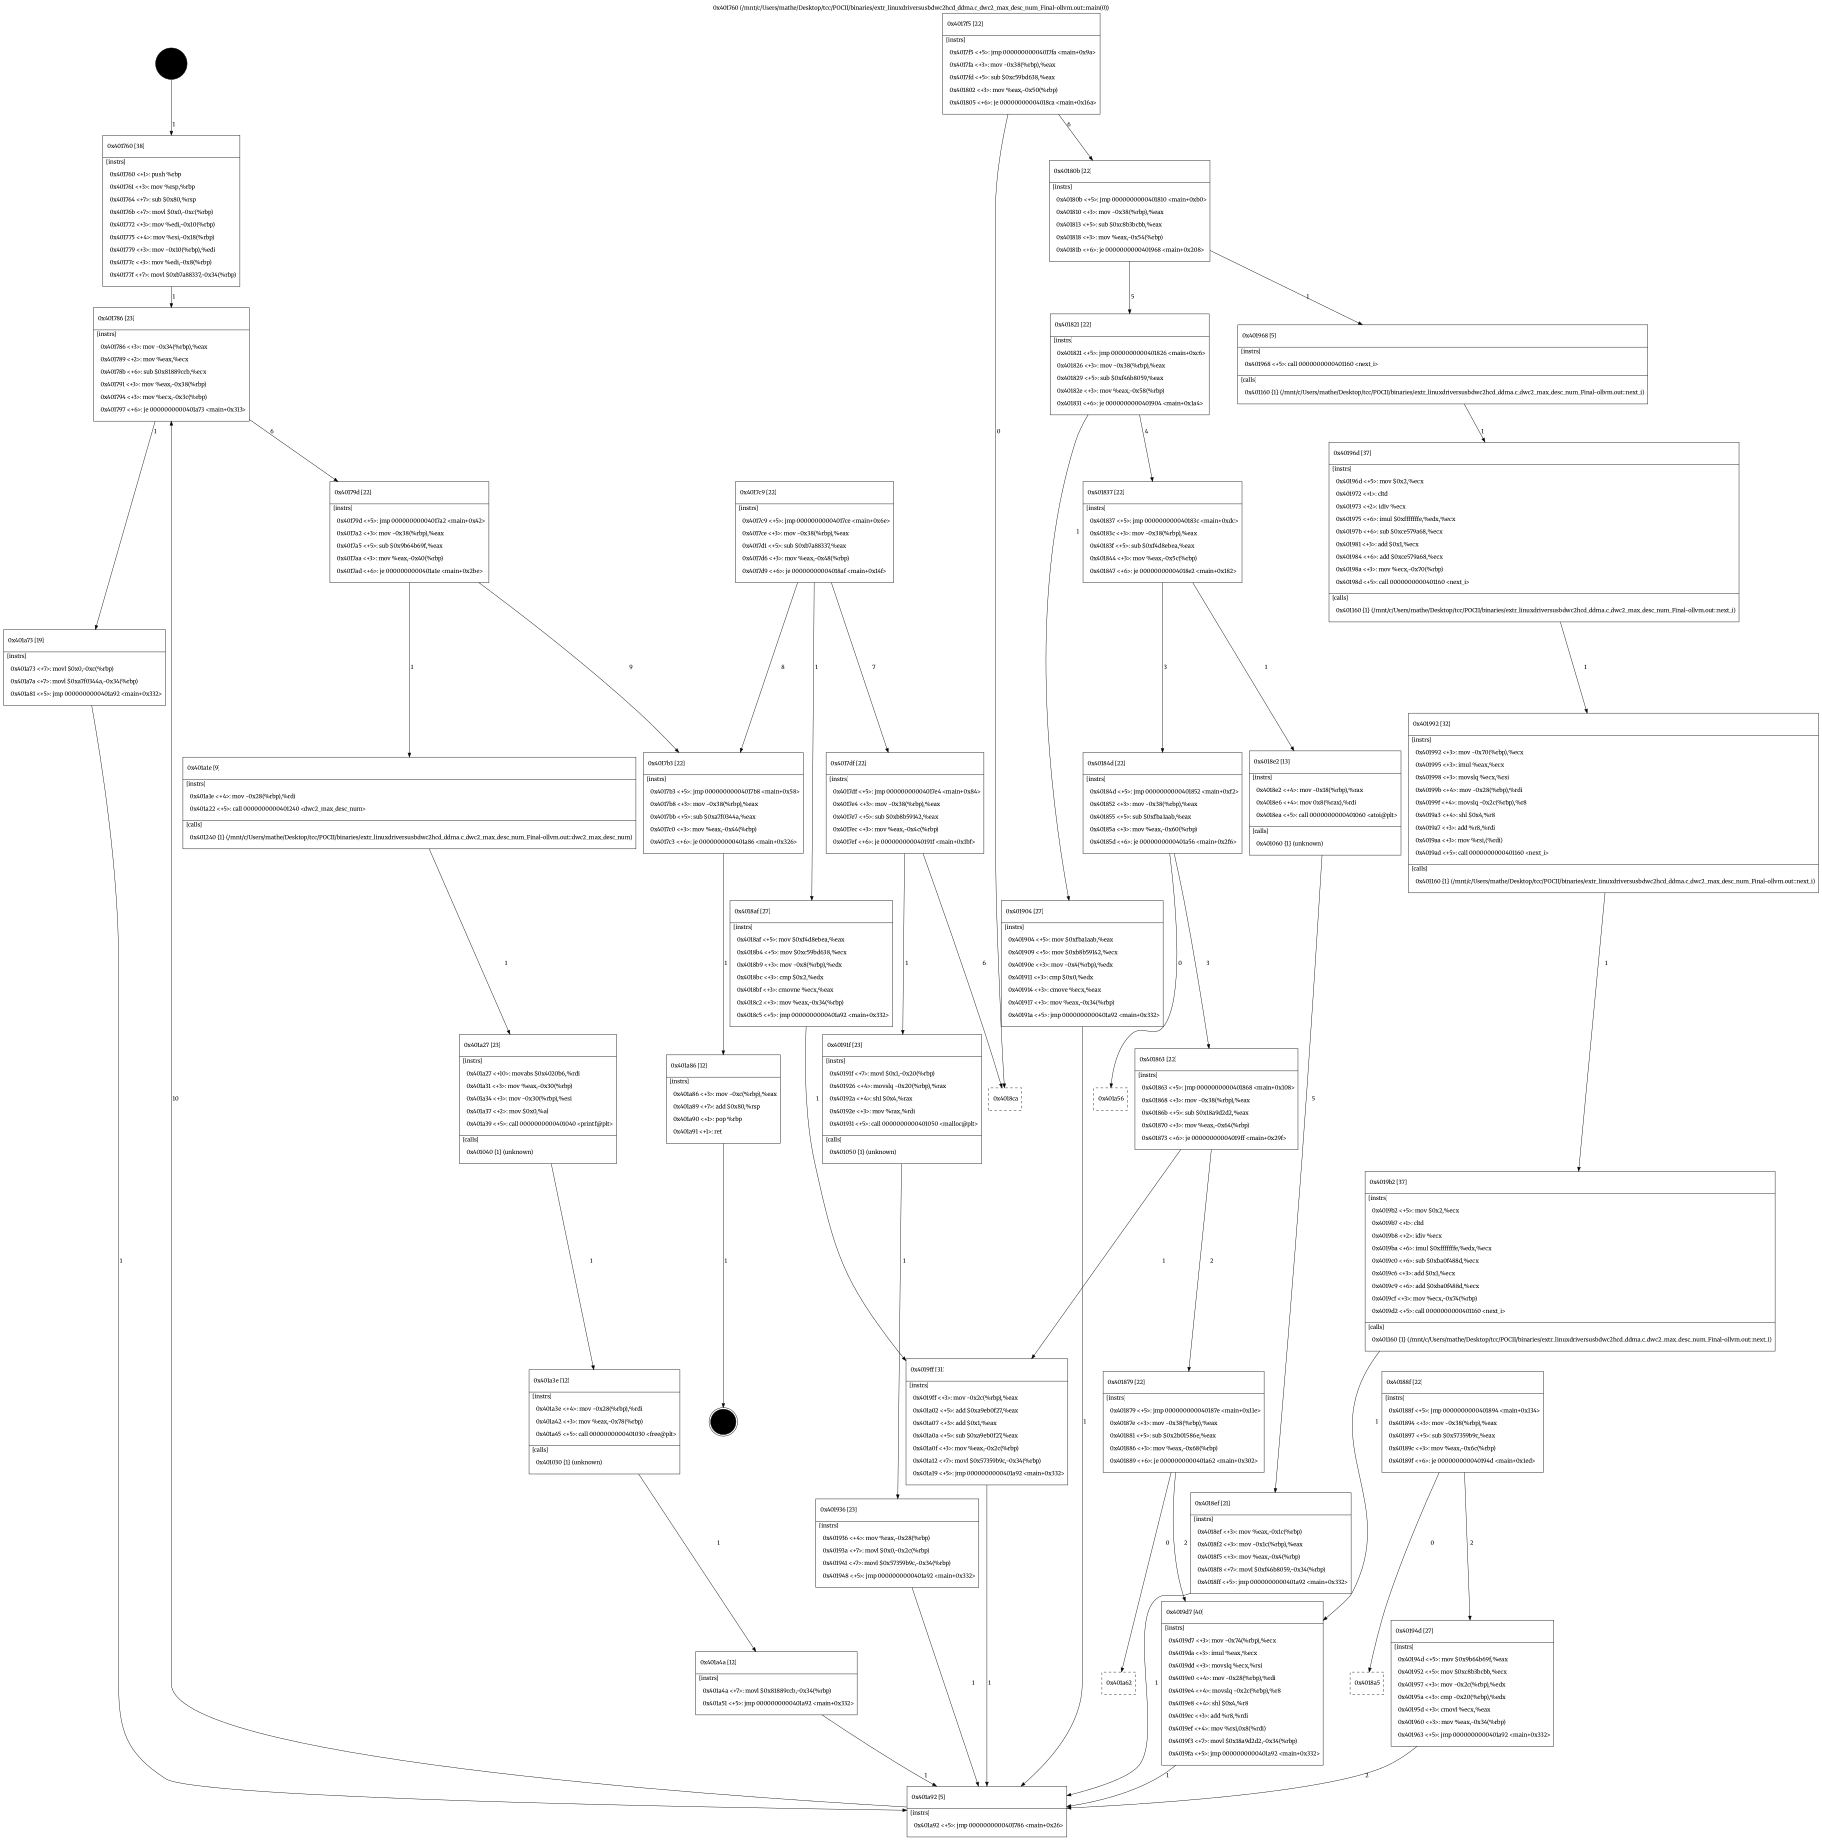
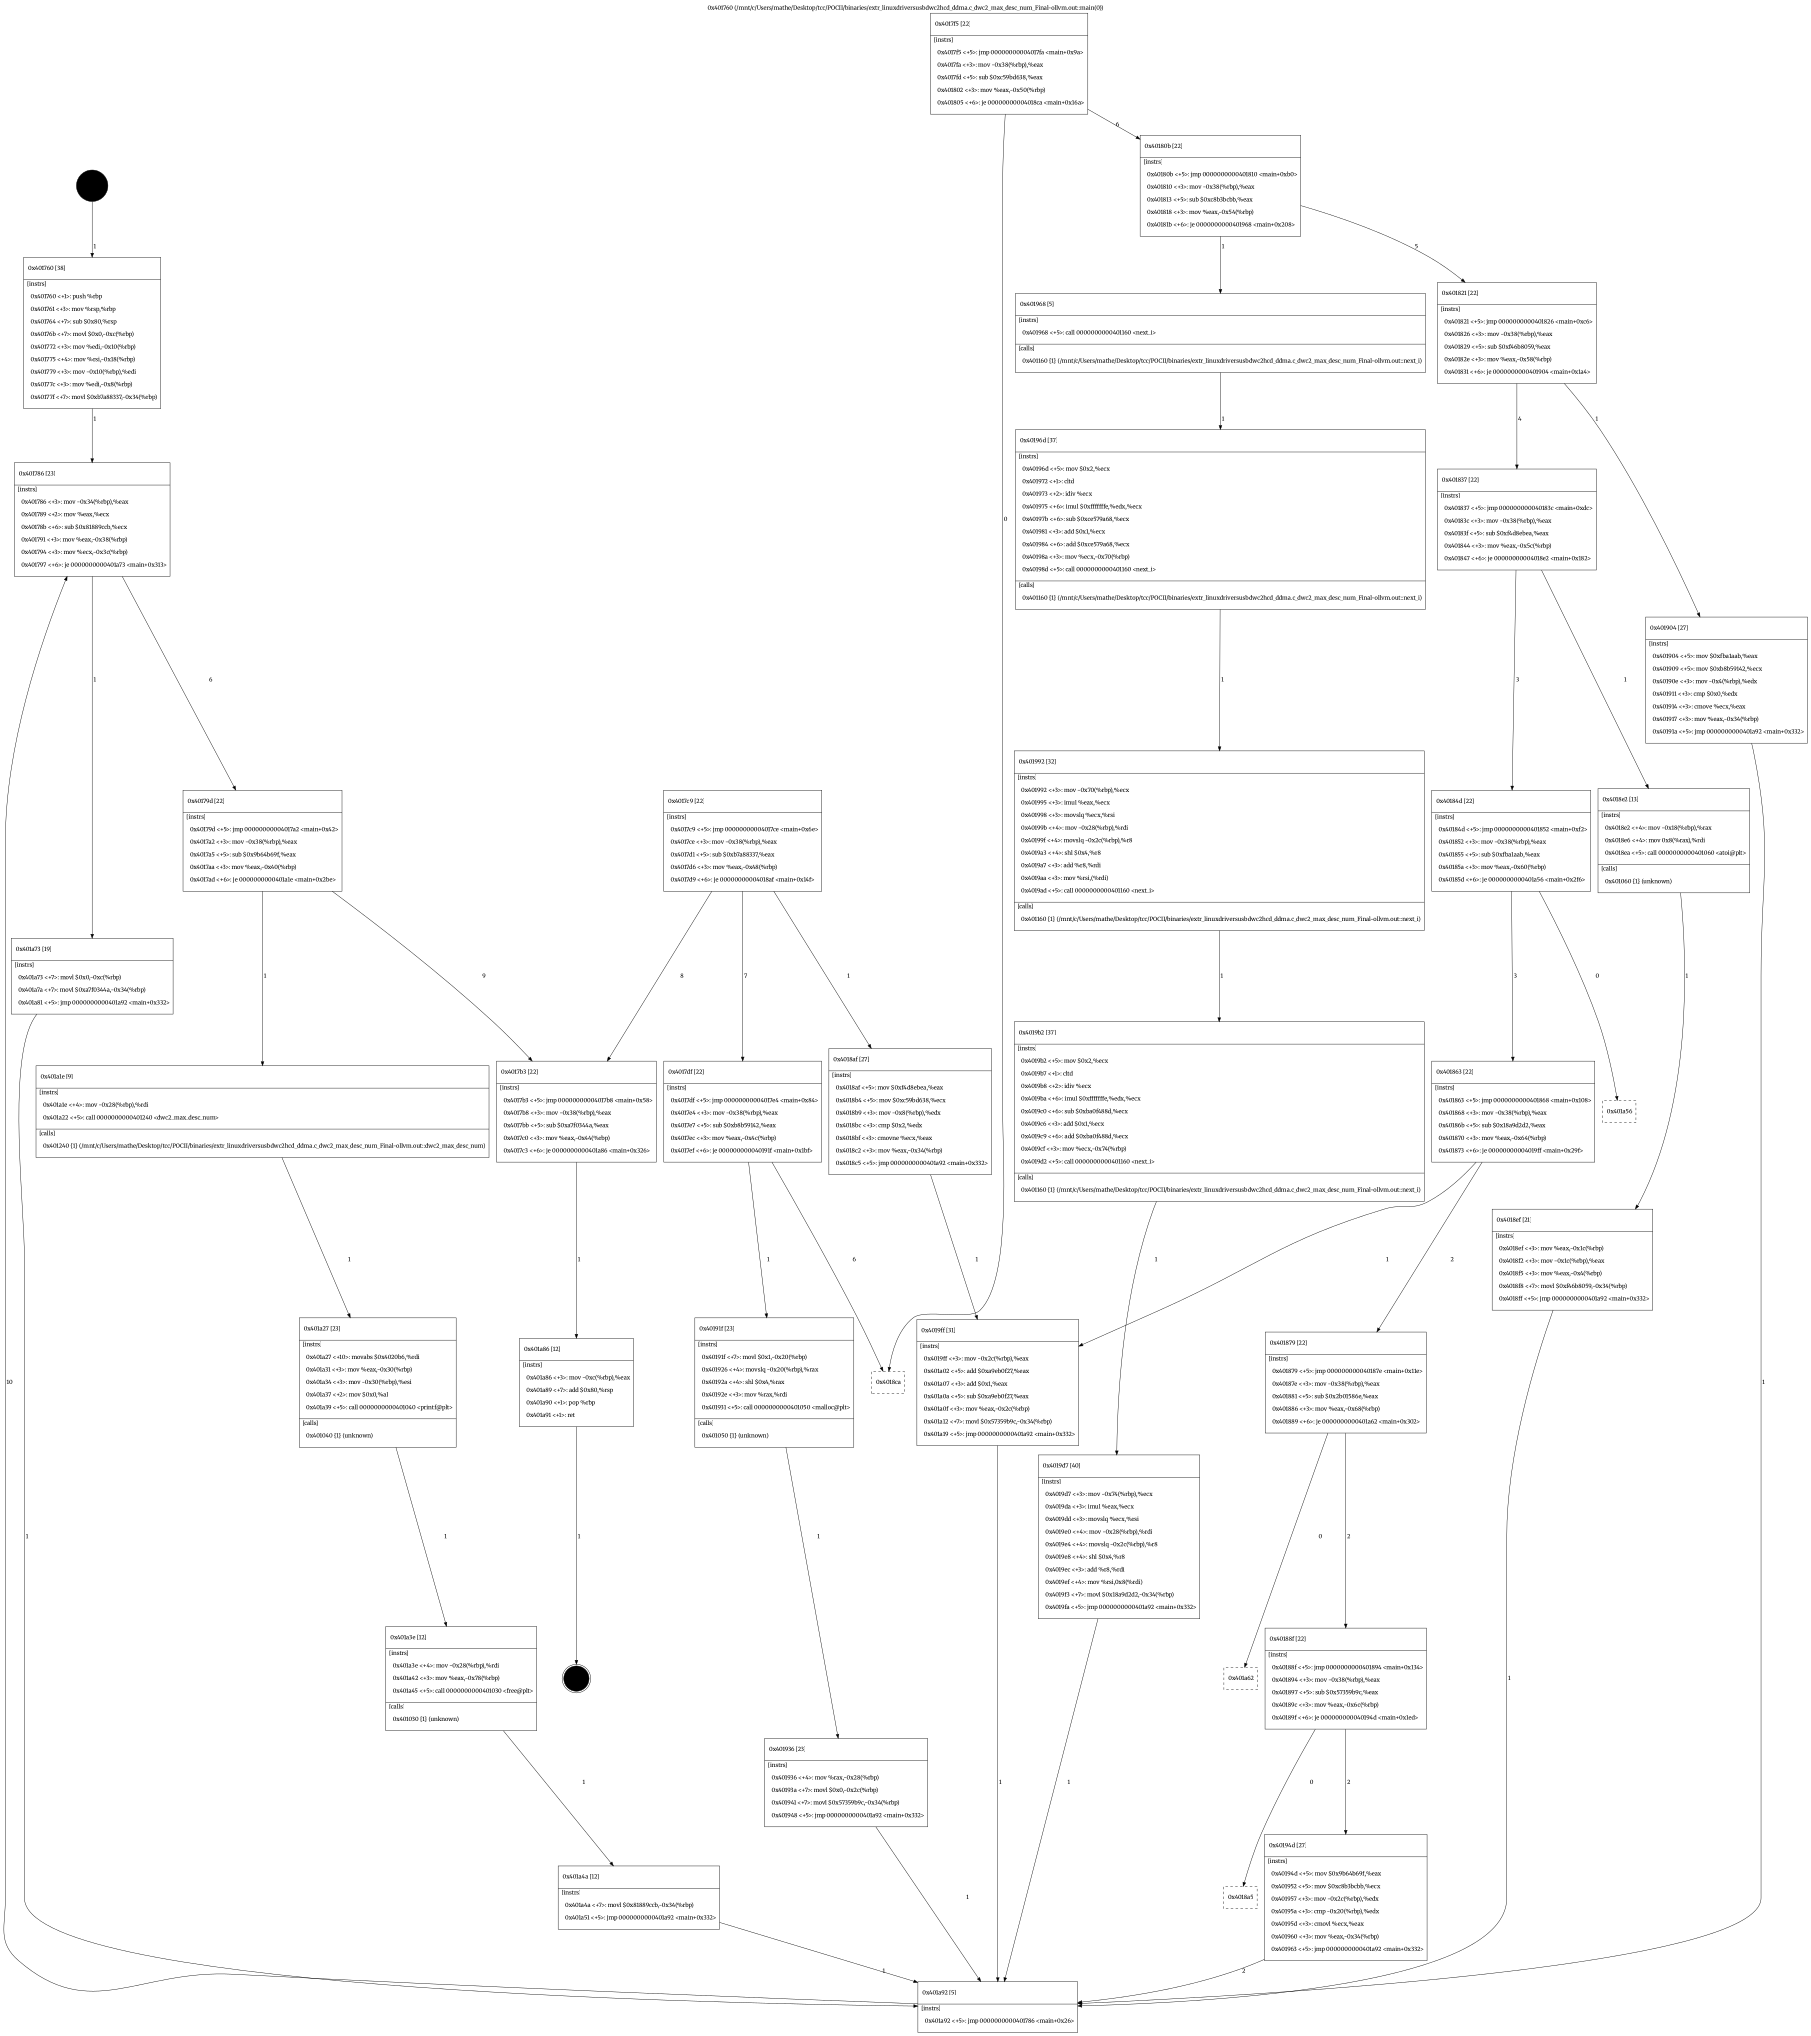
(1313, 1099) -> (1686, 976)
(1174, 1535) -> (1346, 1529)
